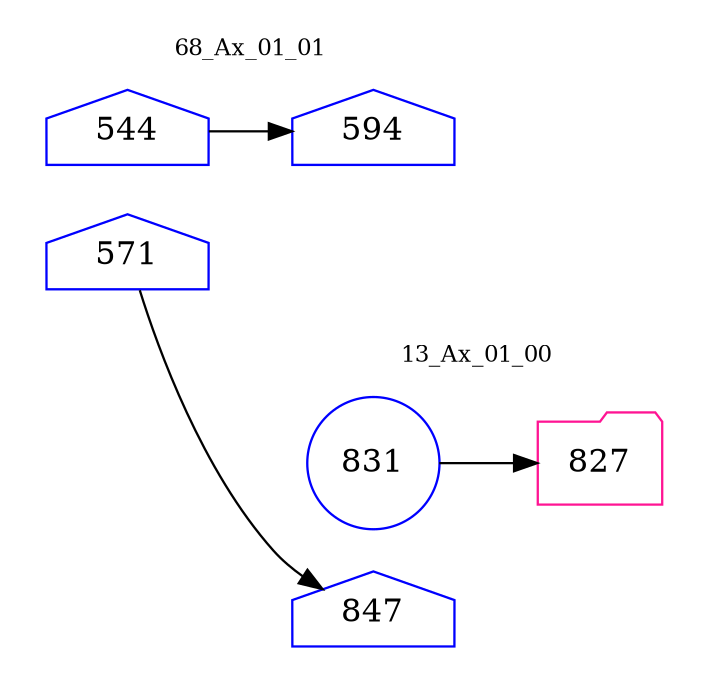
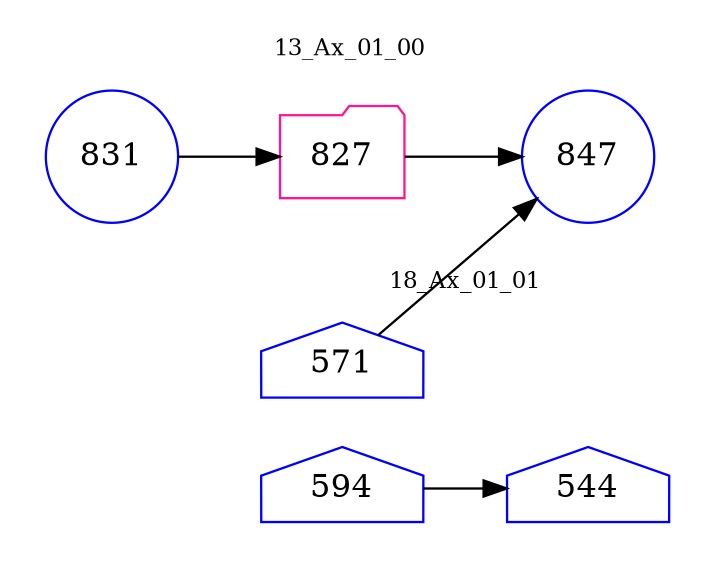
(250, 50) -> (465, 282)
(239, 131) -> (454, 488)
none -> (452, 157)
(373, 613) -> (588, 157)
